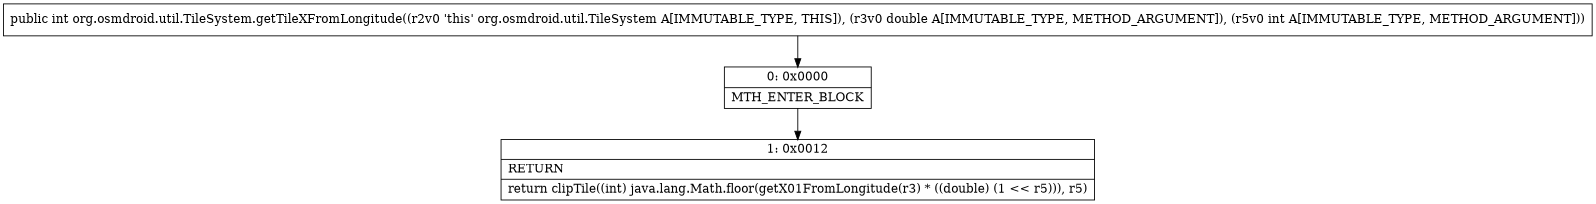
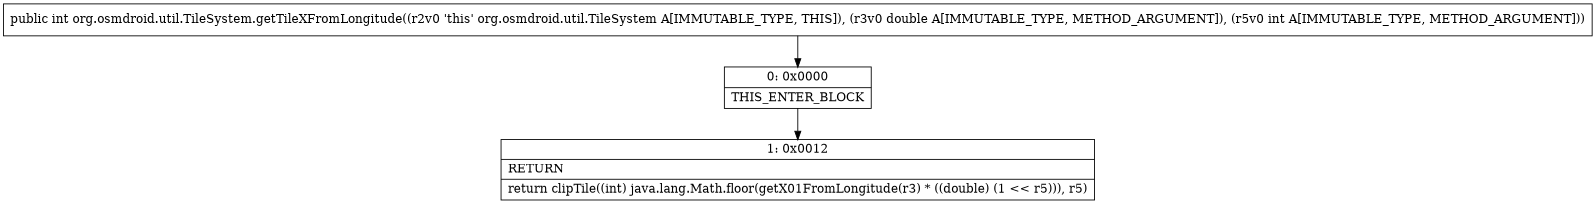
(798, 98) -> (798, 98)
